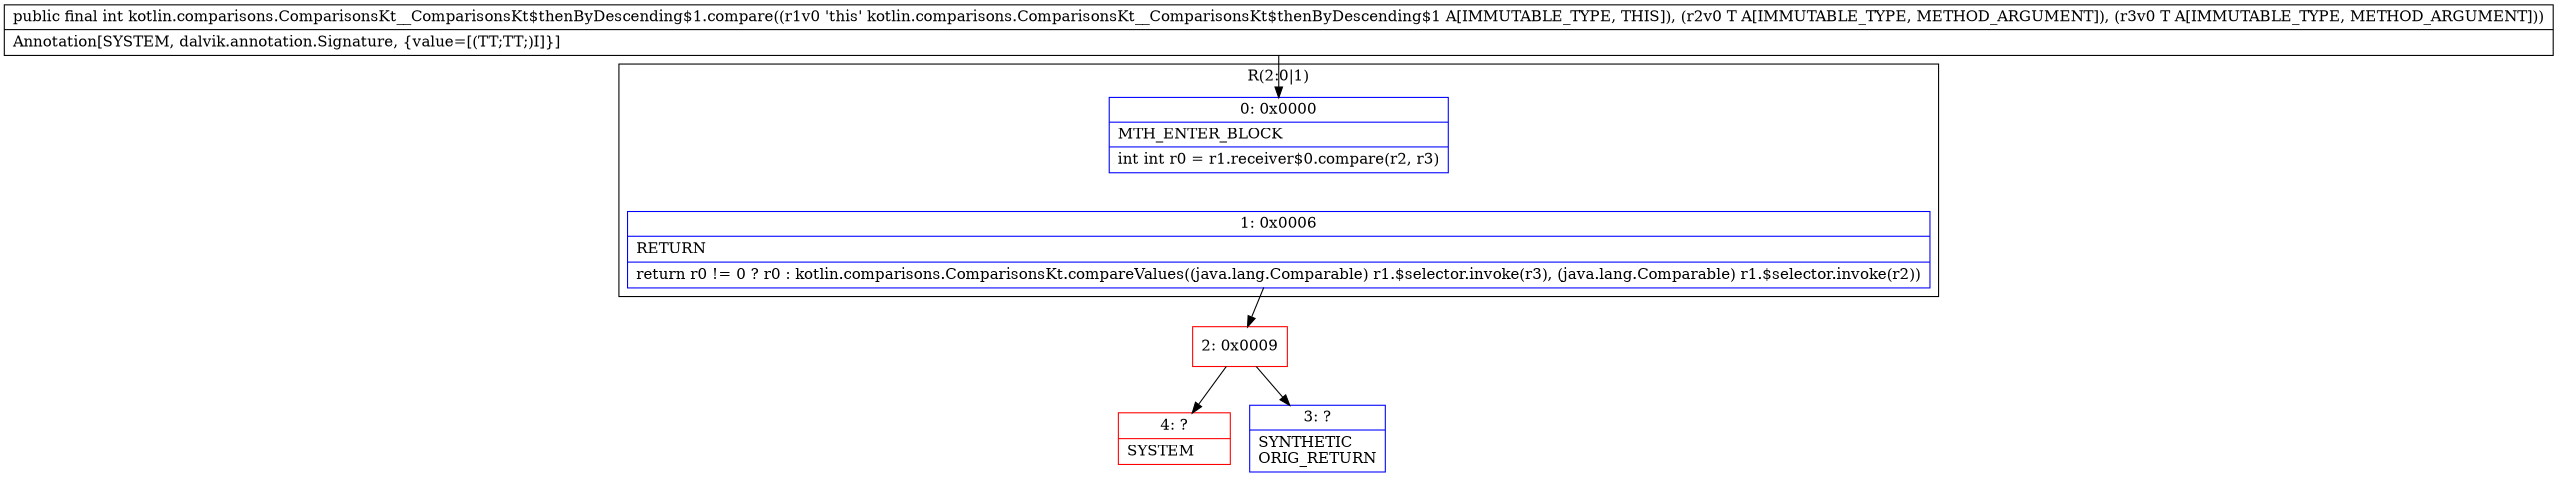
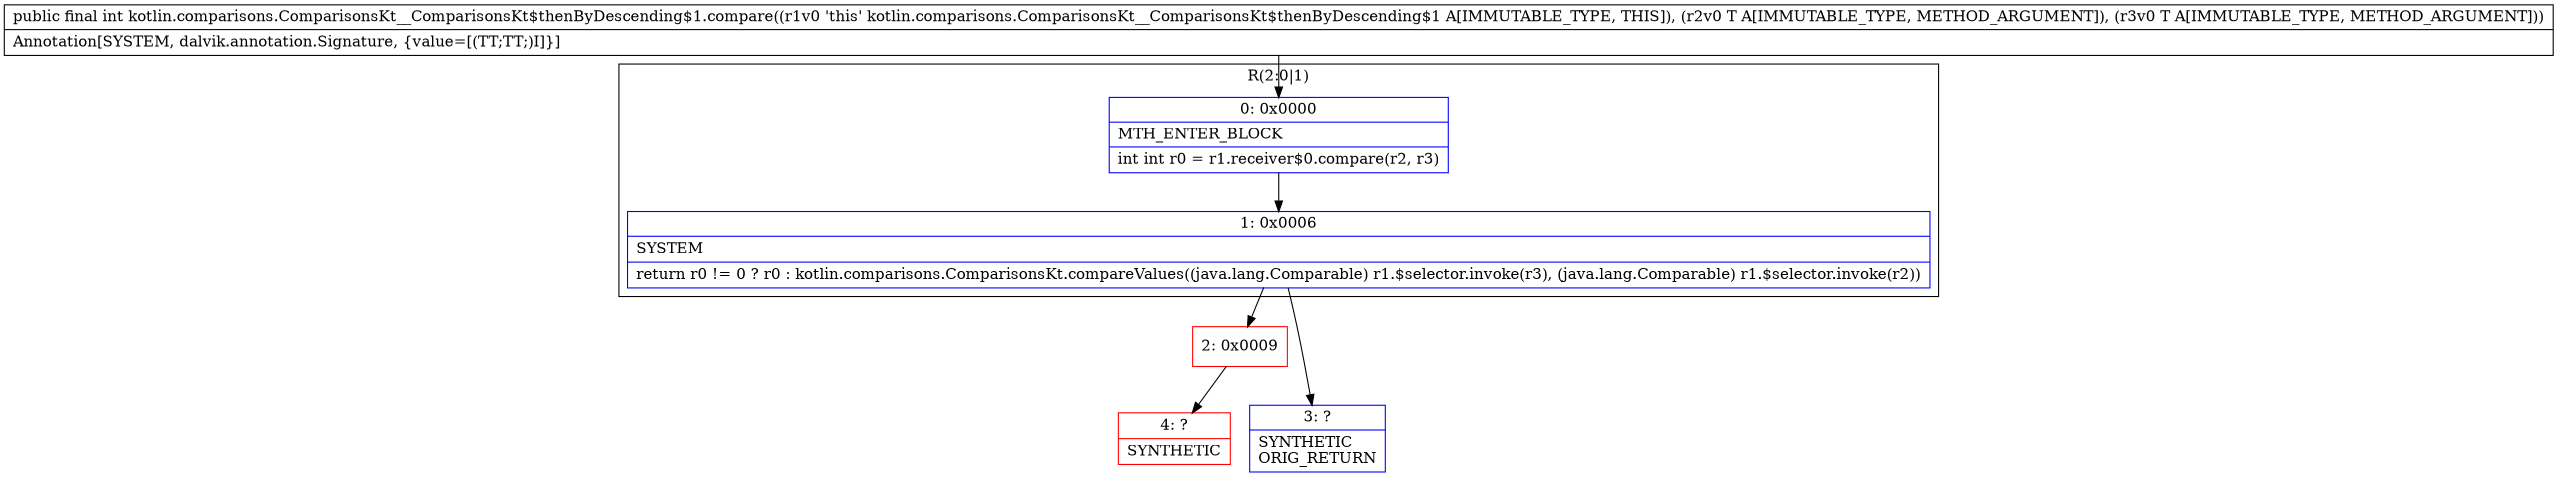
none -> (1279, 187)
(671, 249) -> (670, 249)
(1269, 382) -> (1300, 341)
(1161, 451) -> (1174, 451)
